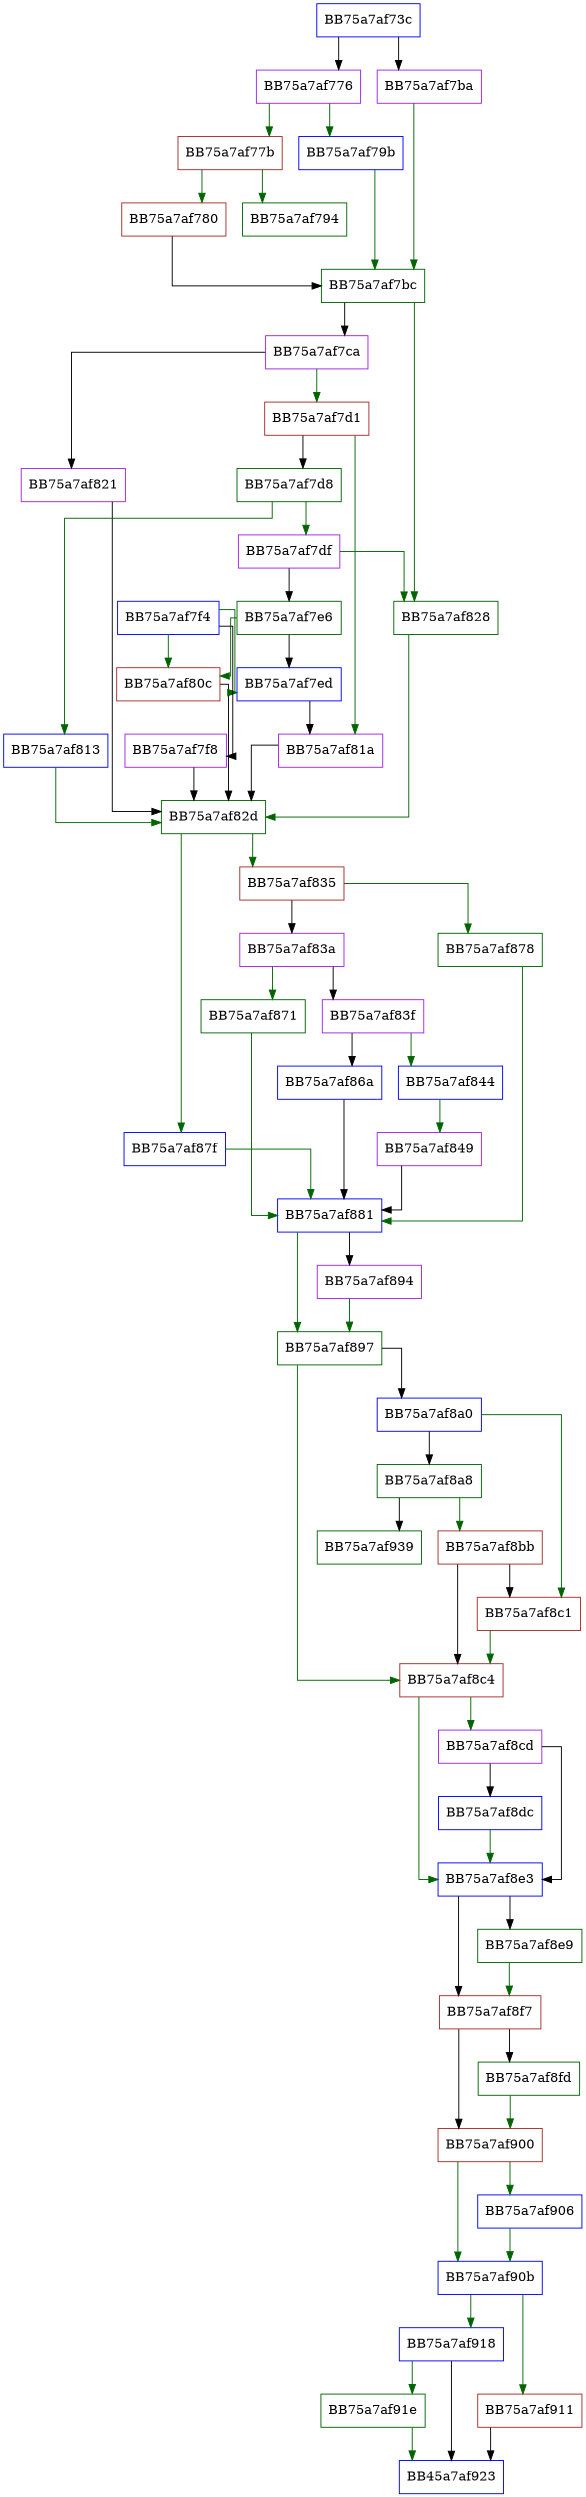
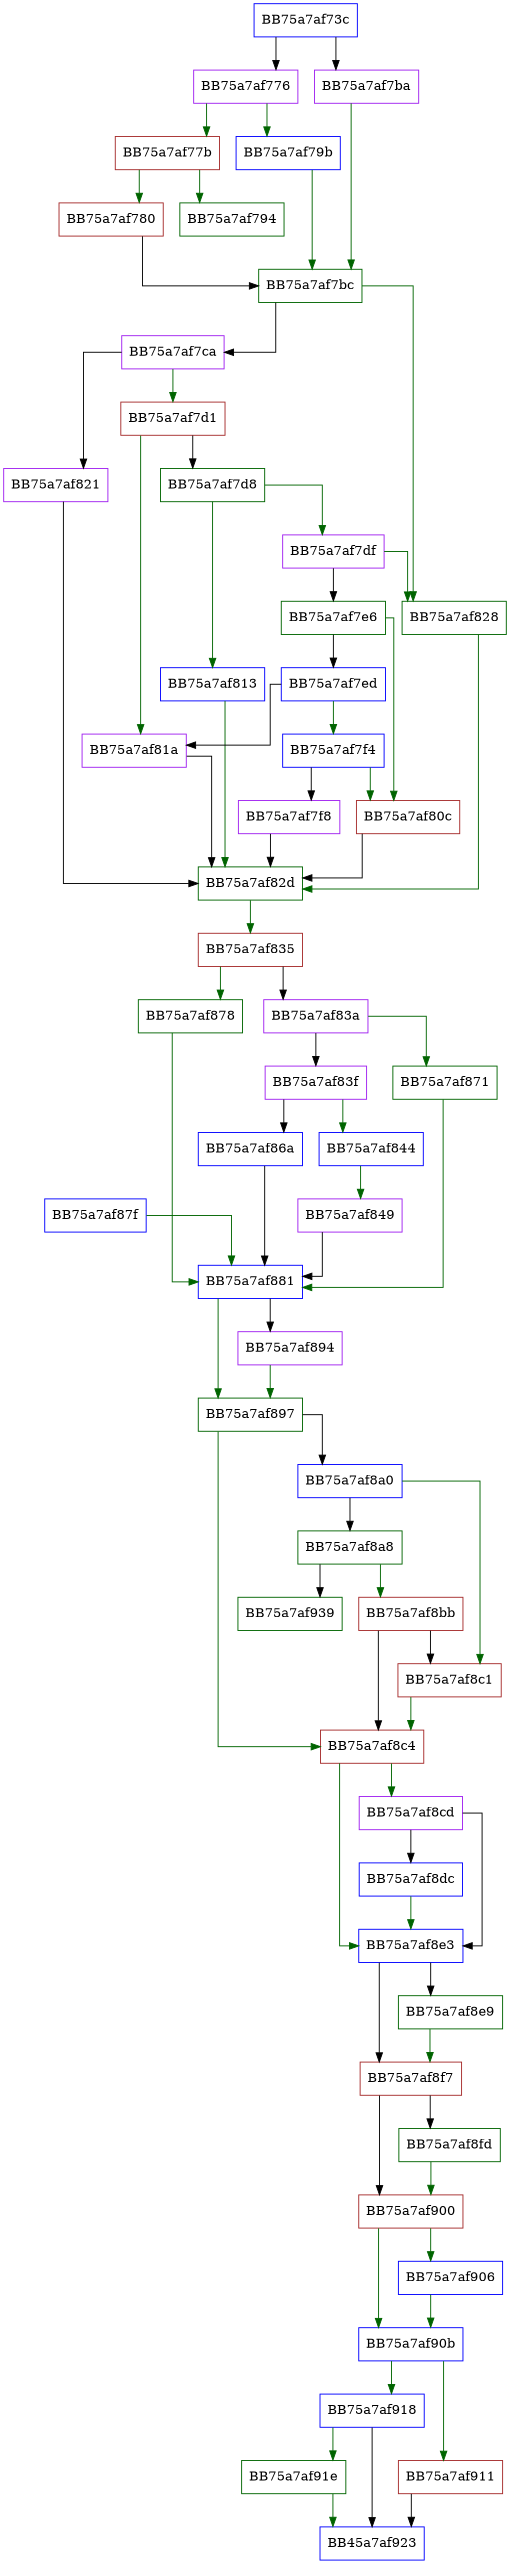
(235, 643) -> (333, 713)
(181, 978) -> none
